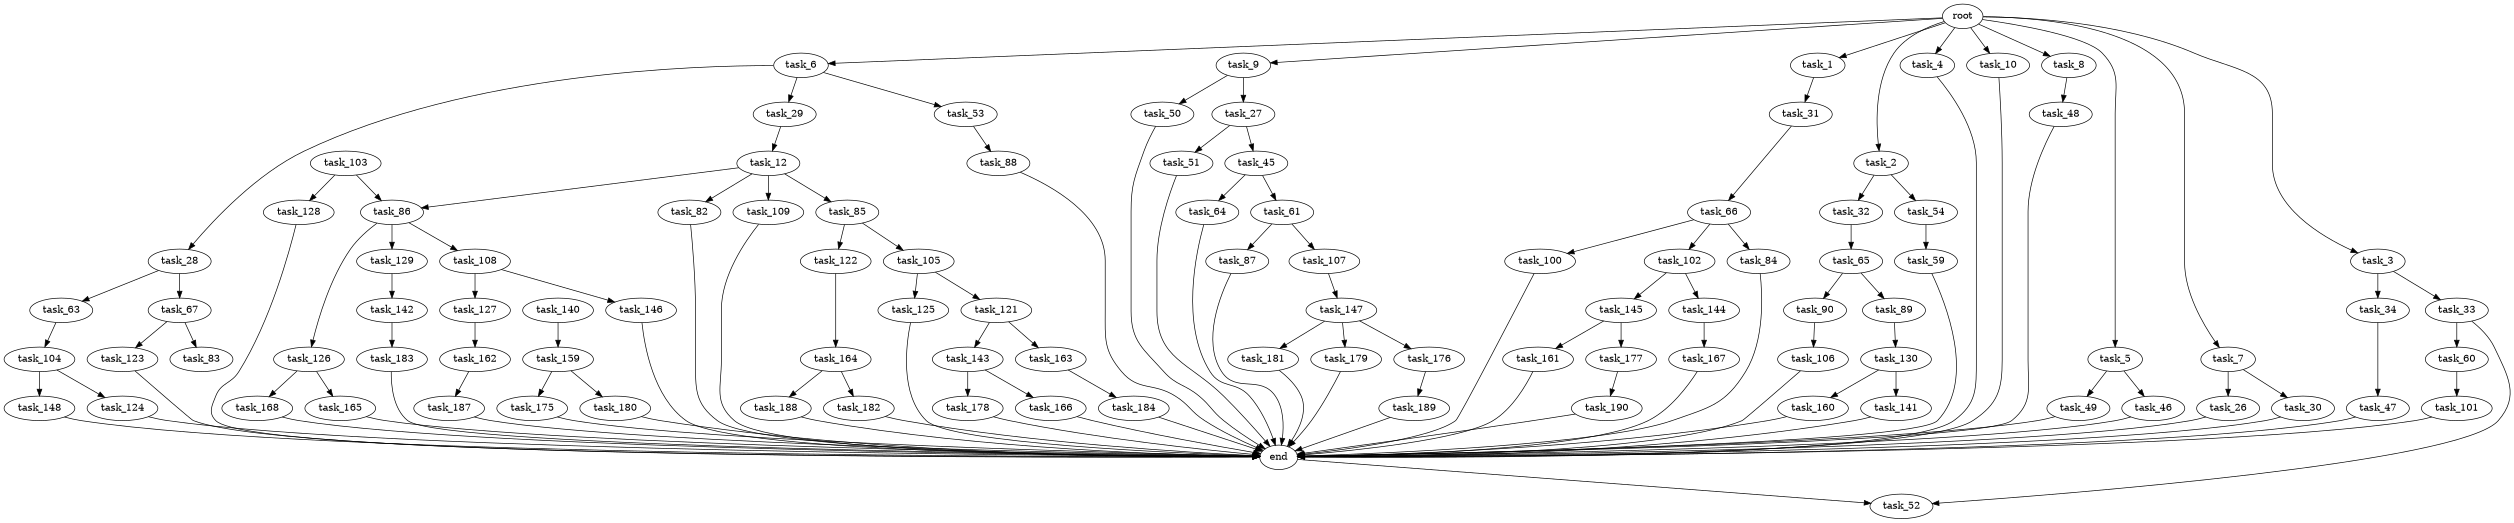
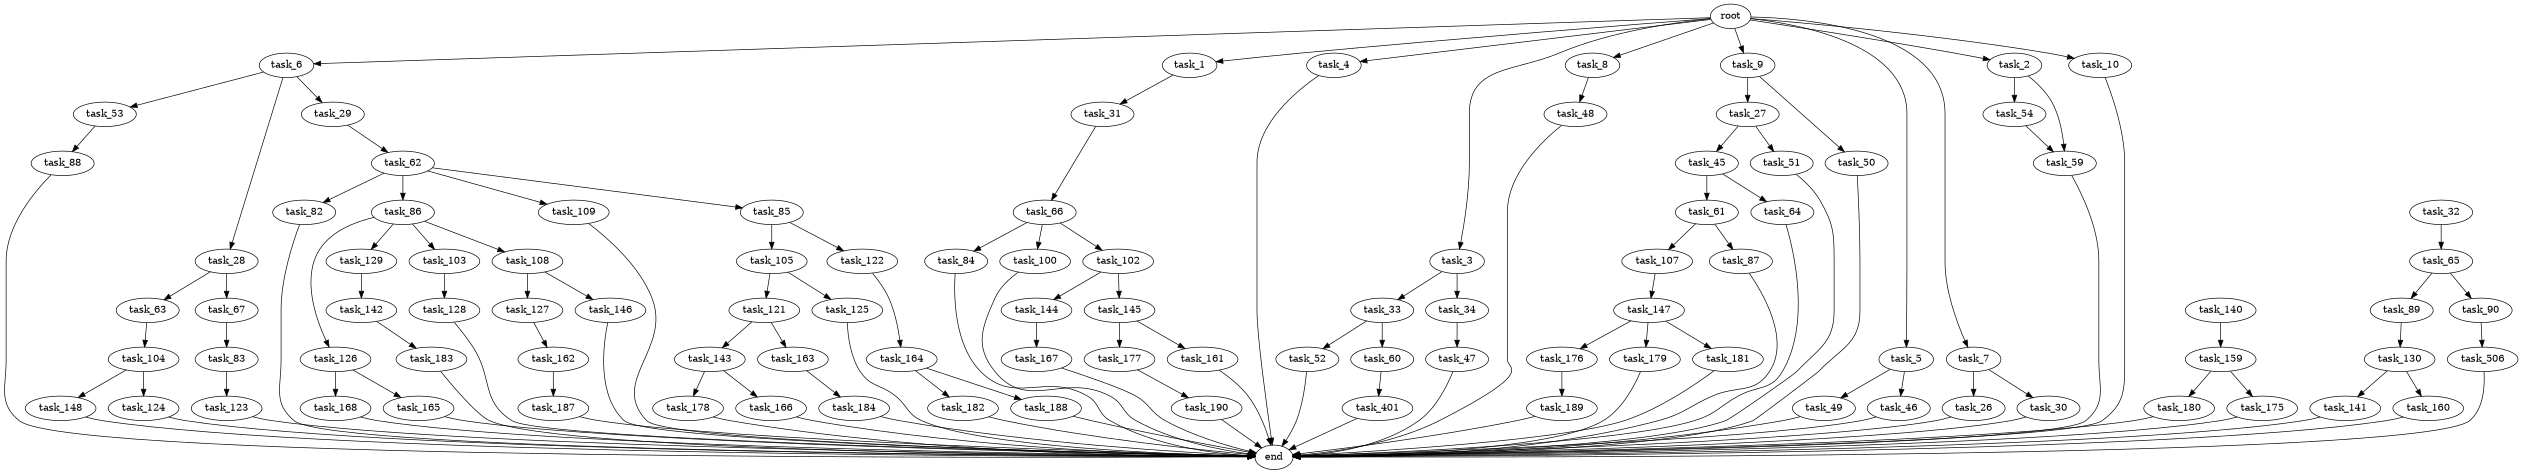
(768, 163) -> (403, 163)
(366, 185) -> (421, 234)
(1868, 185) -> (2054, 106)
(154, 332) -> (227, 380)
(1813, 359) -> (2483, 359)
(2457, 408) -> (1377, 408)
(1581, 481) -> (1301, 407)
